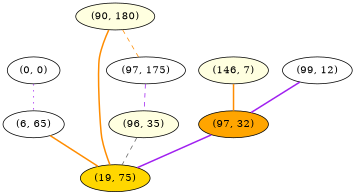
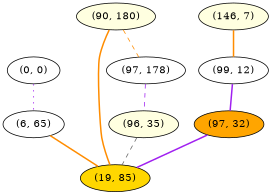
(146, 70) -> (146, 70)
(234, 97) -> (234, 43)
(115, 178) -> (115, 178)
